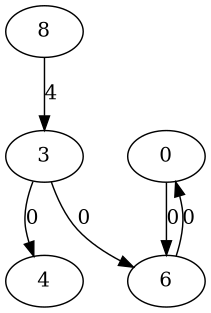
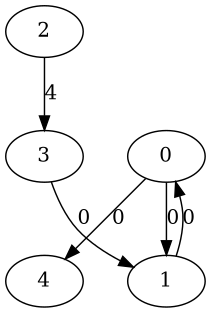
(44, 32) -> (44, 32)
(25, 212) -> (111, 214)
(166, 281) -> (166, 281)
